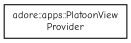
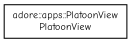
(66, 21) -> (66, 21)
